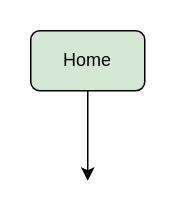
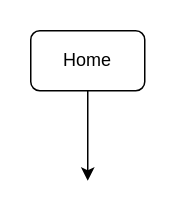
(88, 61) -> (88, 61)
